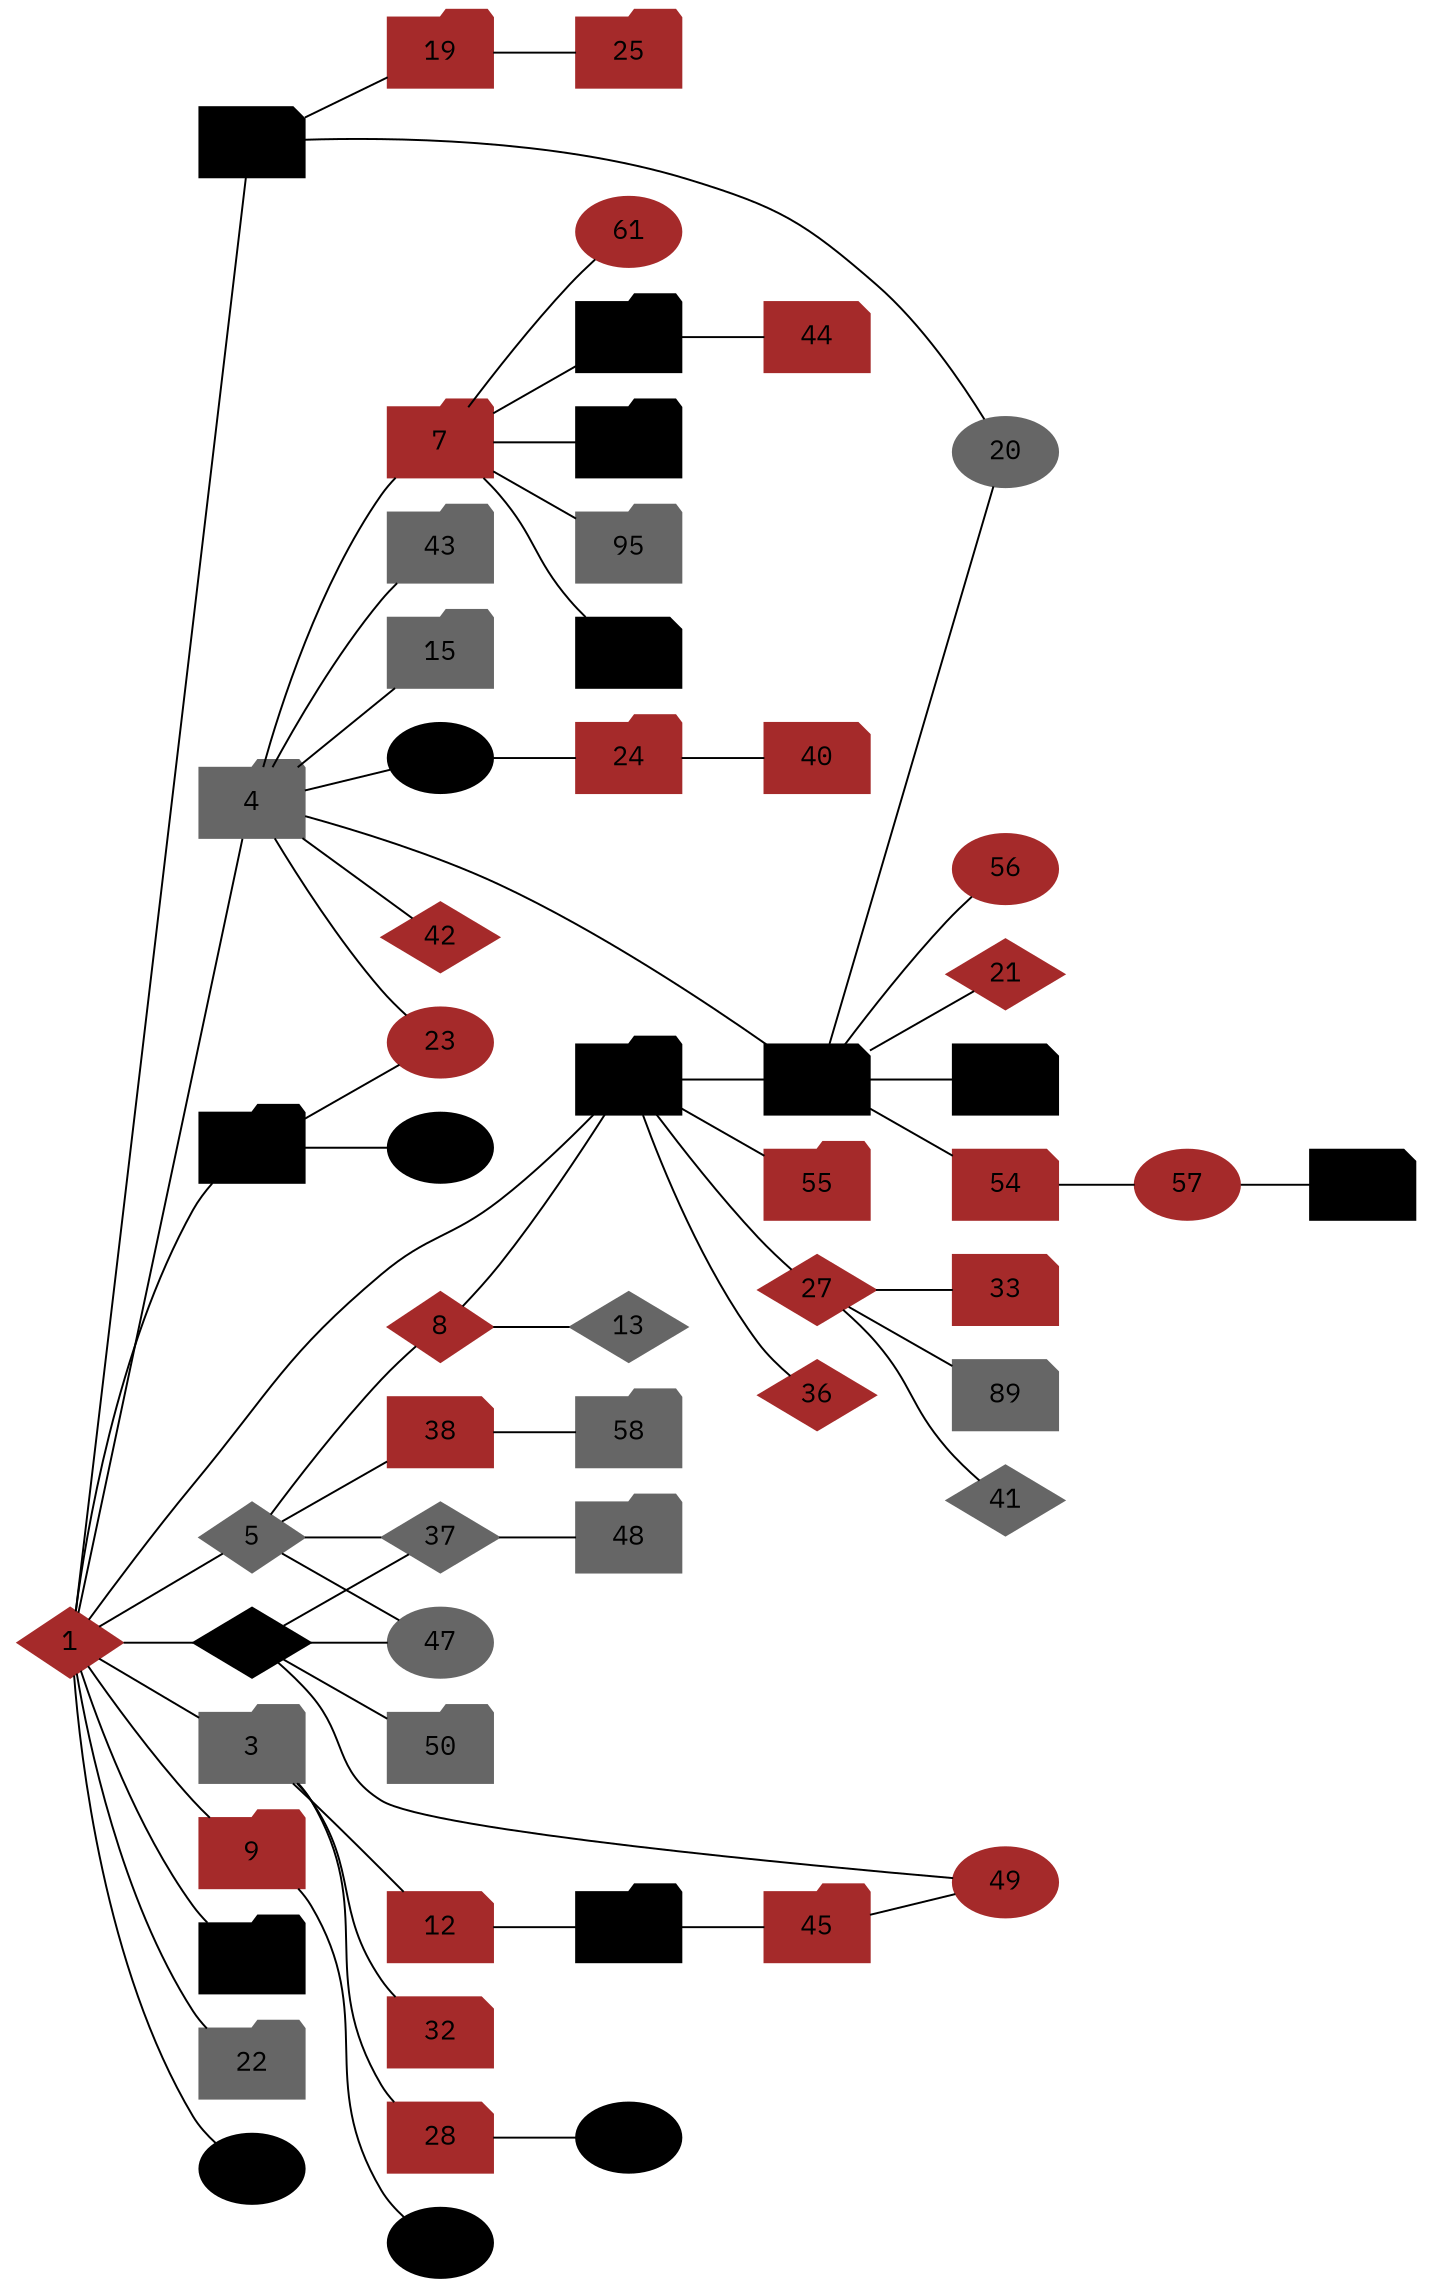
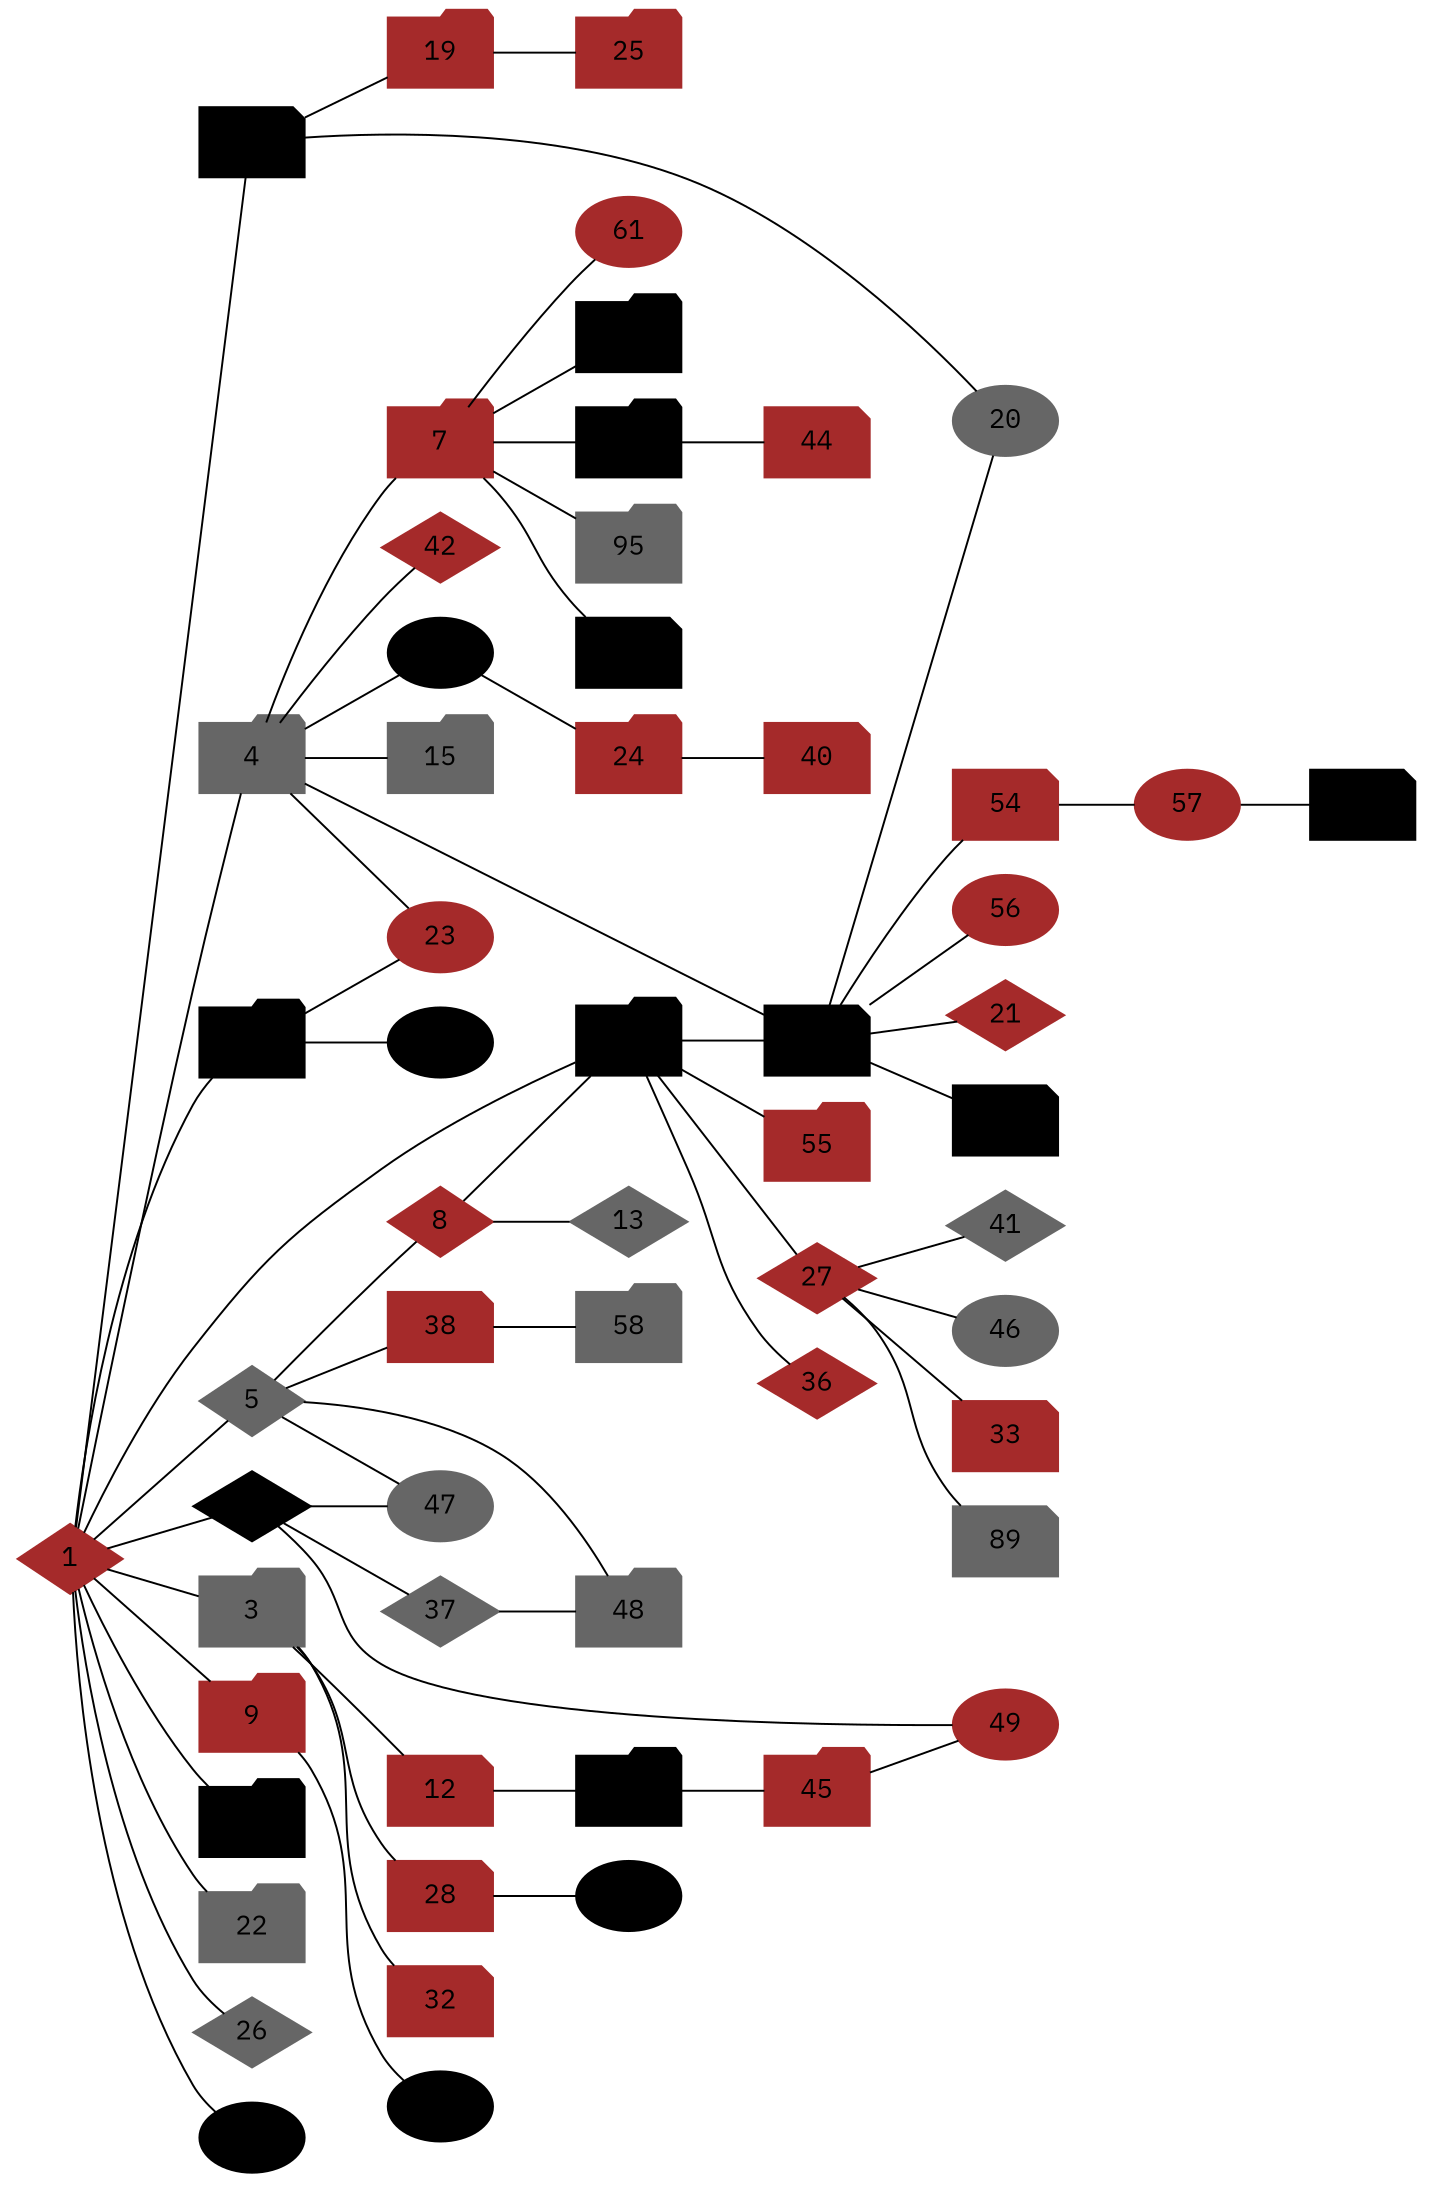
(440, 548) -> none
none -> (1005, 1331)
(343, 1537) -> (482, 1444)
(440, 1748) -> none
none -> (252, 2032)
